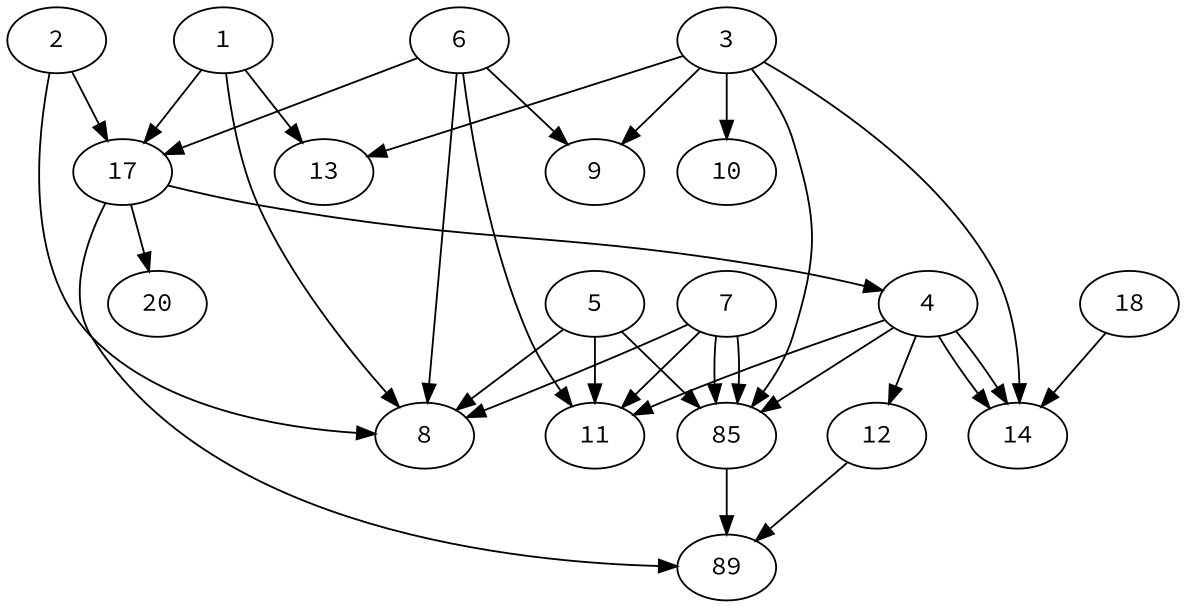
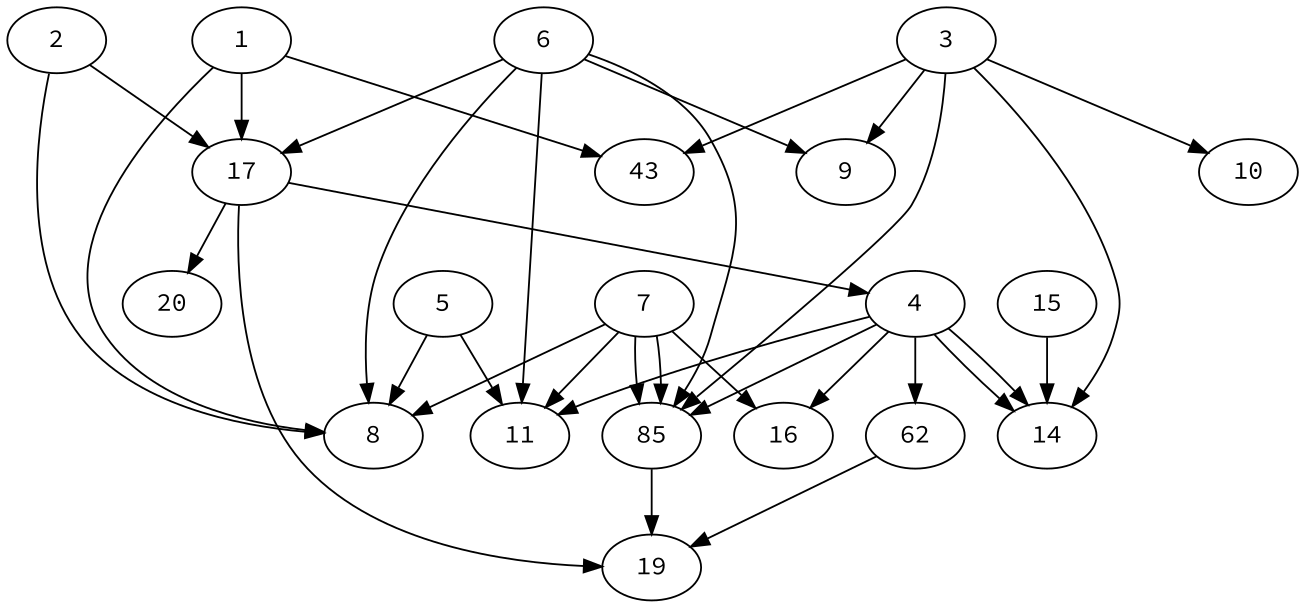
(324, 172) -> (644, 172)
(1129, 304) -> (1047, 304)
(652, 362) -> (732, 192)
none -> (783, 436)
(877, 436) -> (915, 436)
(727, 567) -> (652, 567)
